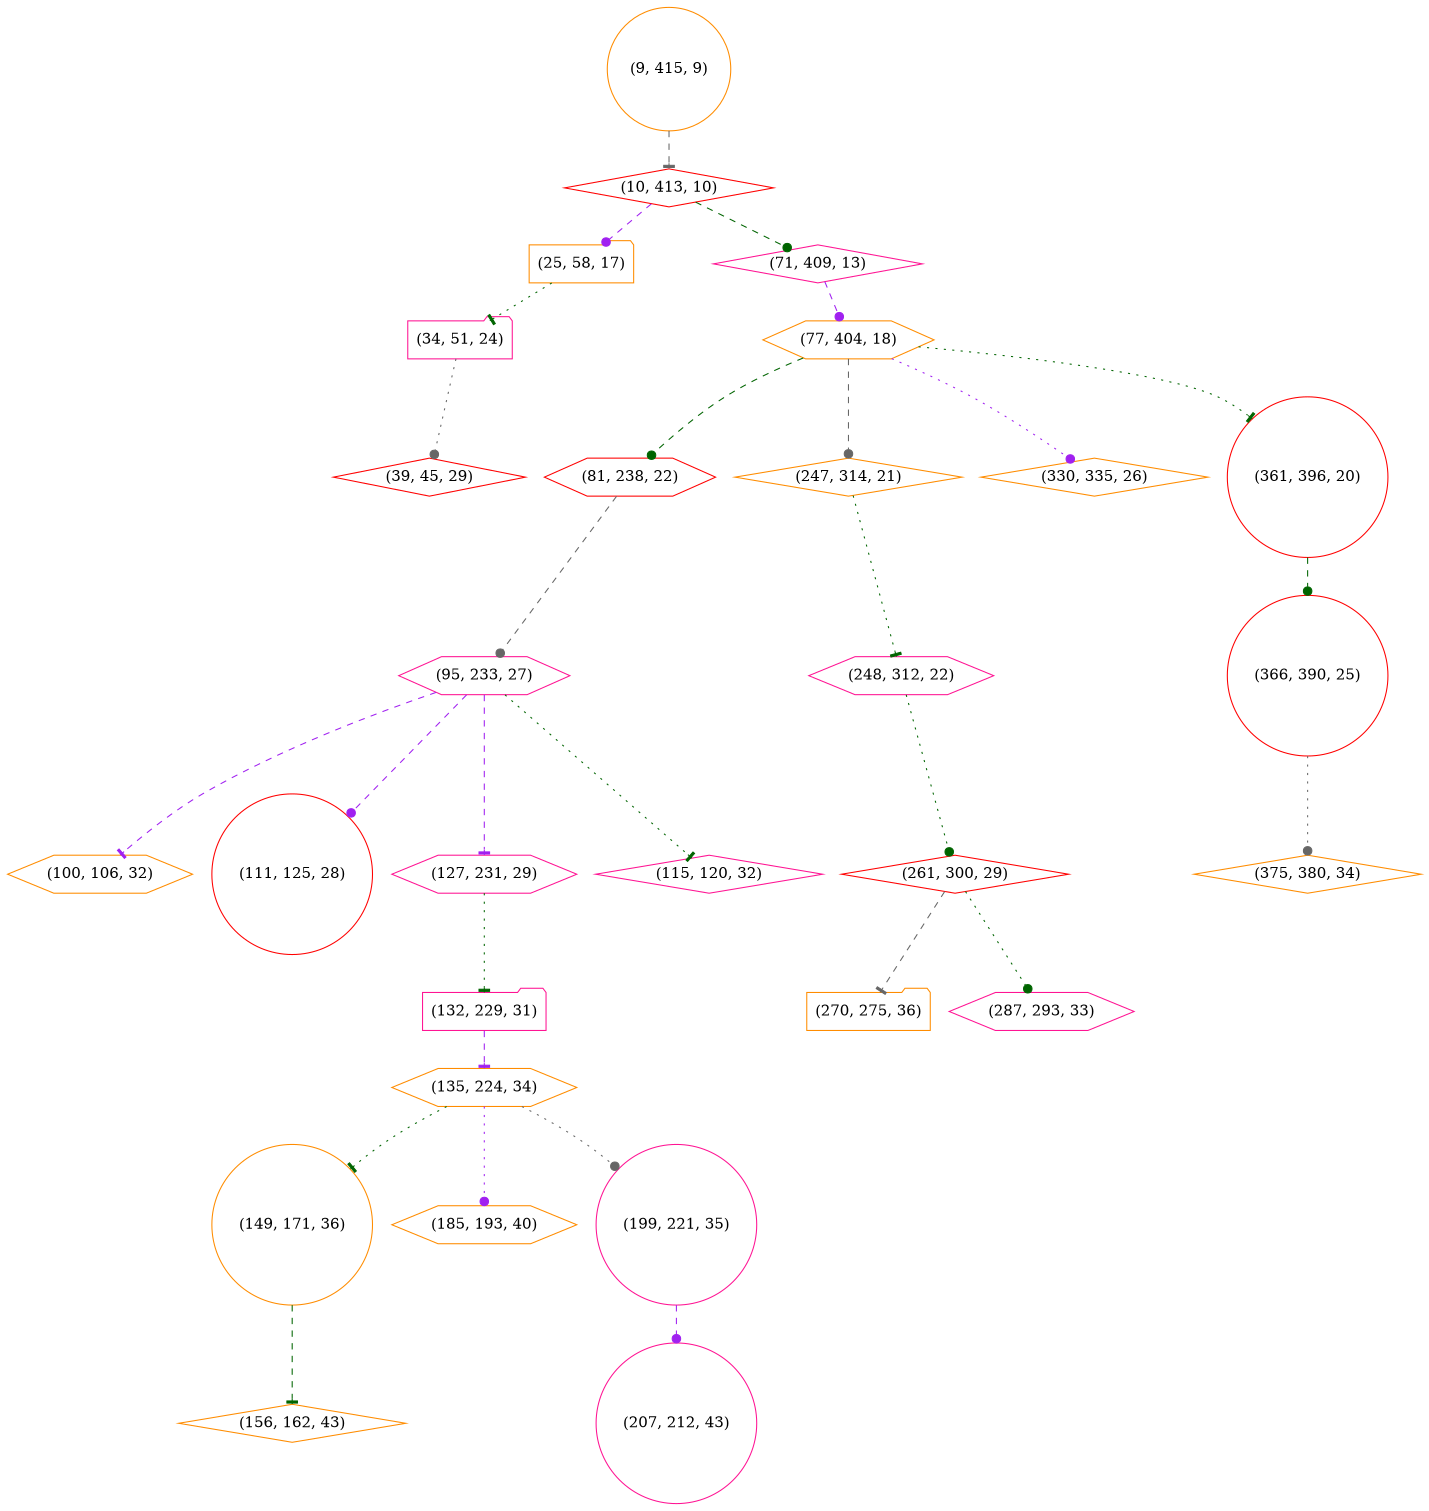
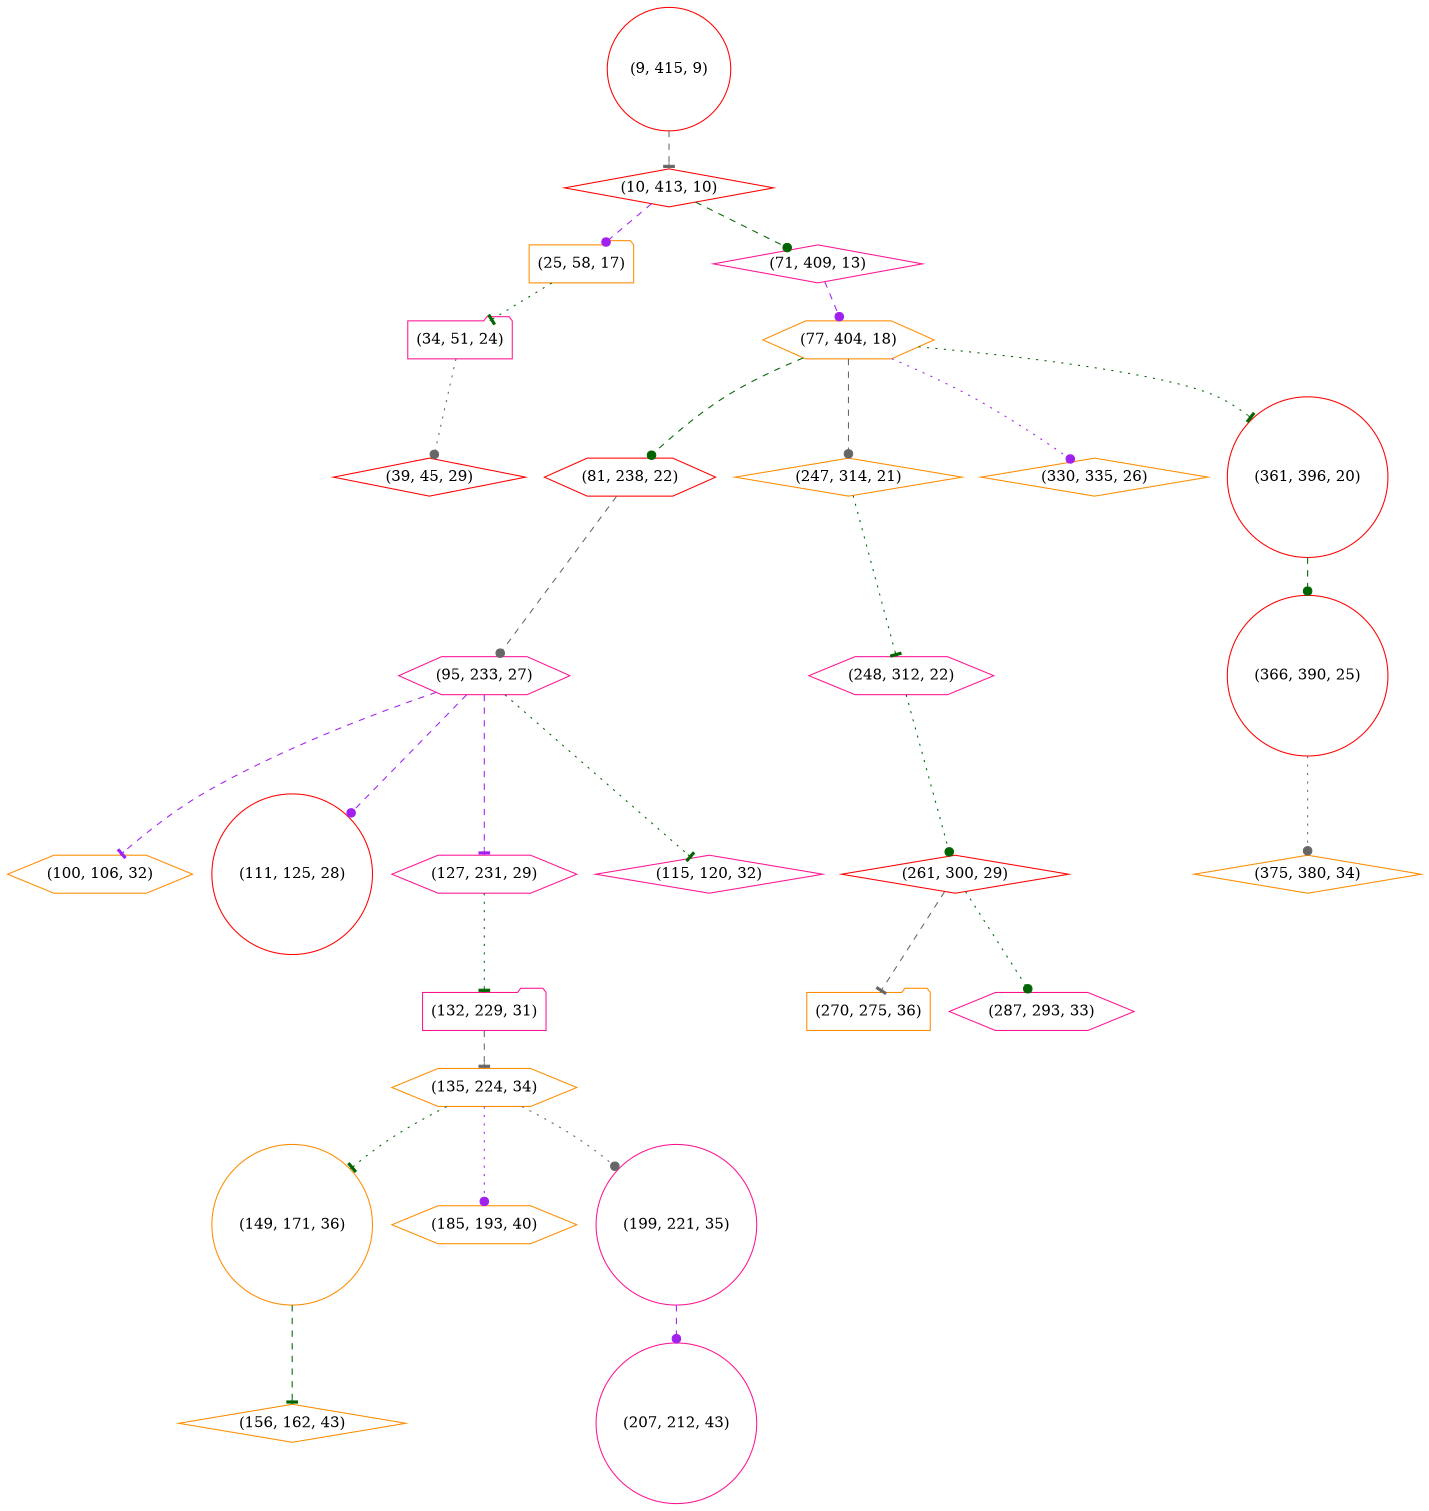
(669, 69) -> (669, 69)
(484, 1047) -> (484, 1047)
